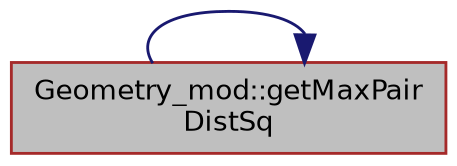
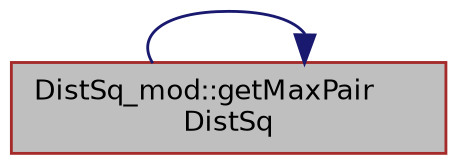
(229, 108) -> (229, 108)
